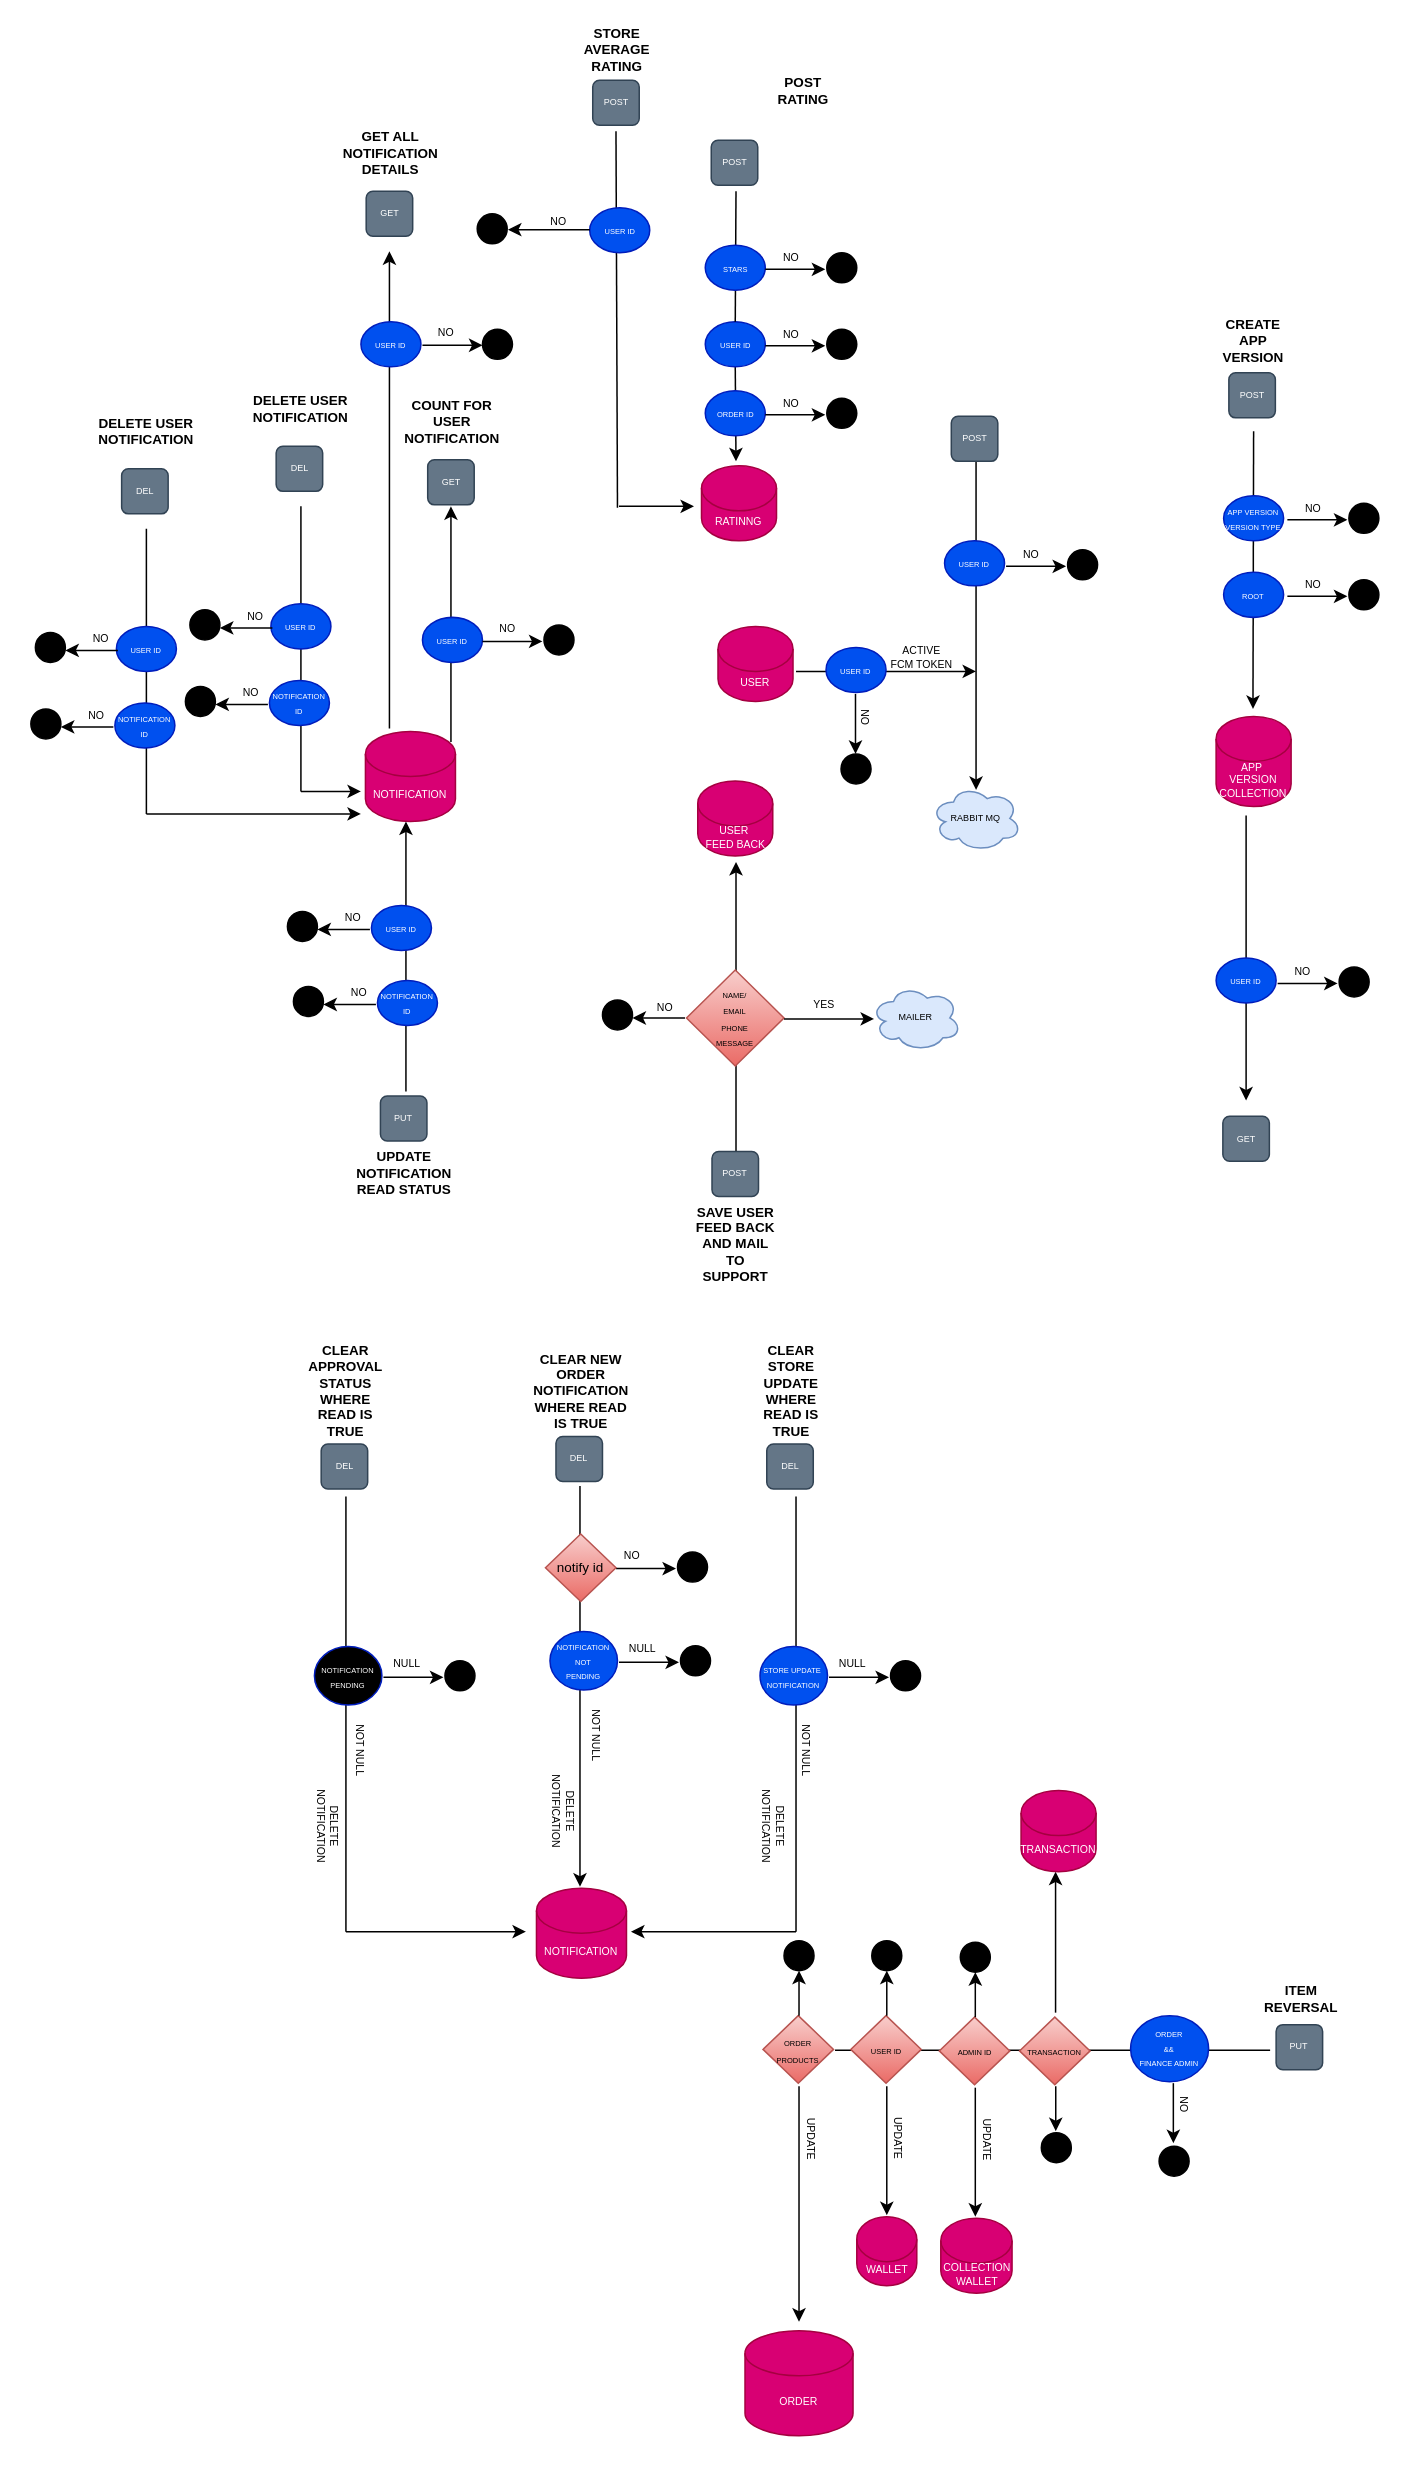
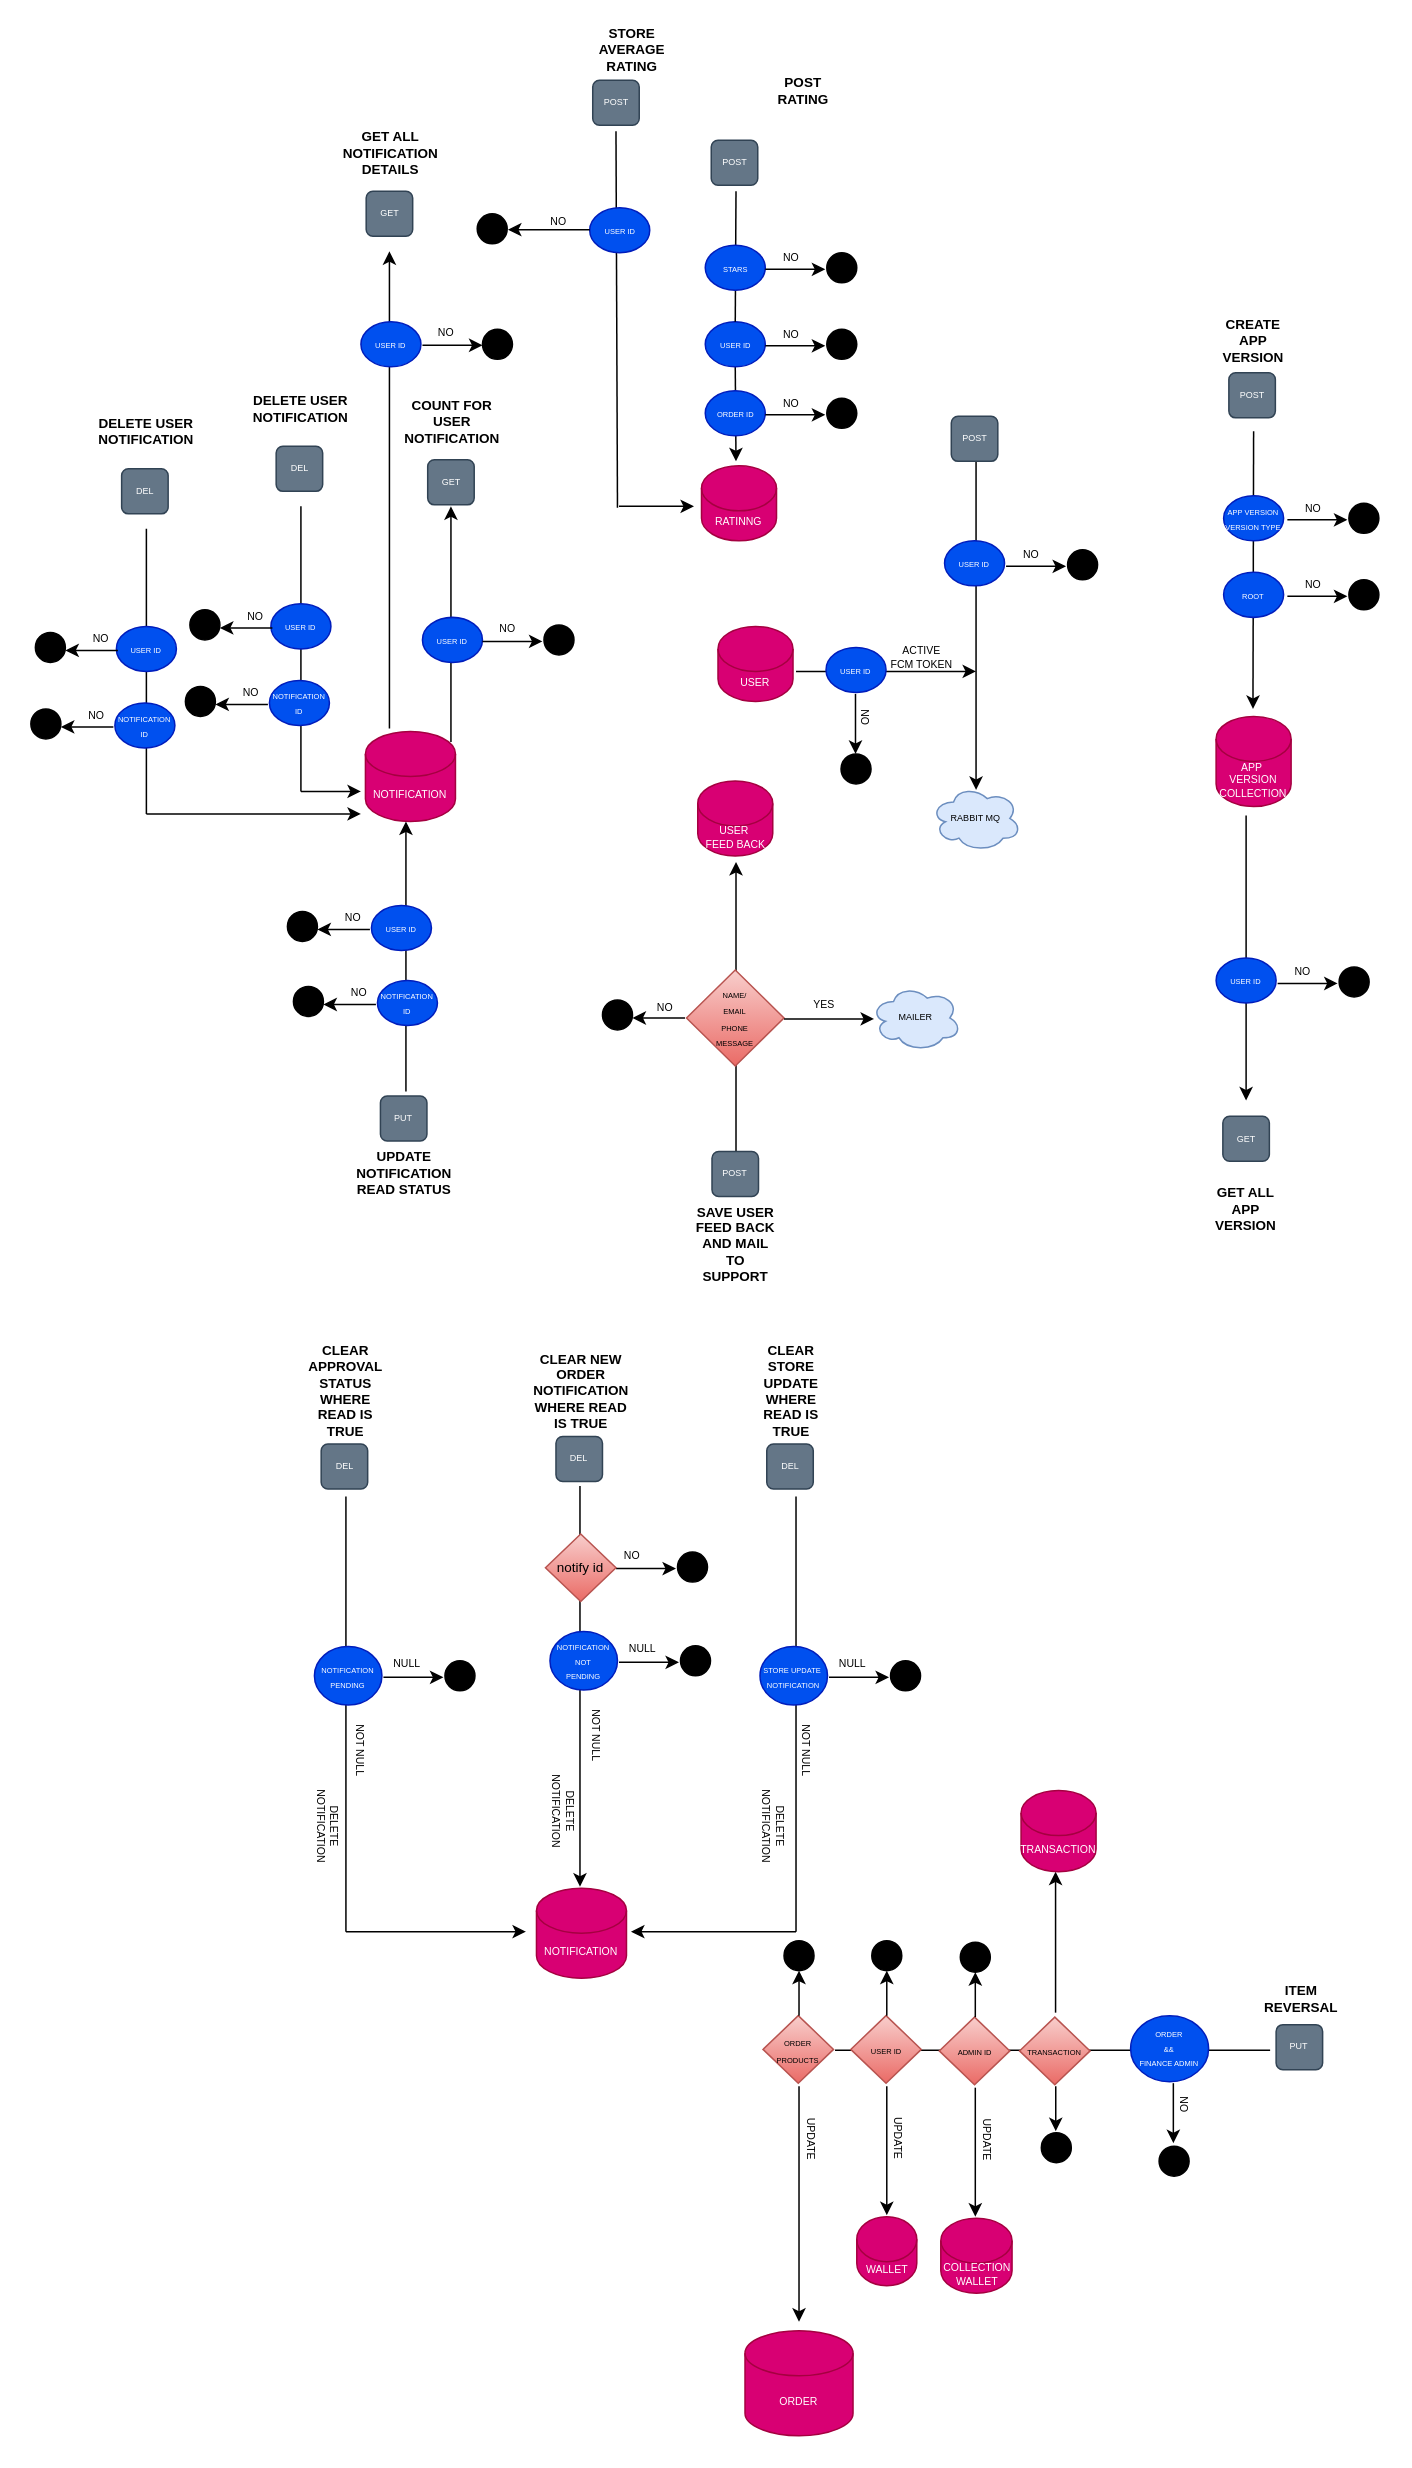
(617, 50) -> (632, 50)
none -> (1246, 1209)
(348, 1676) -> (348, 1676)
